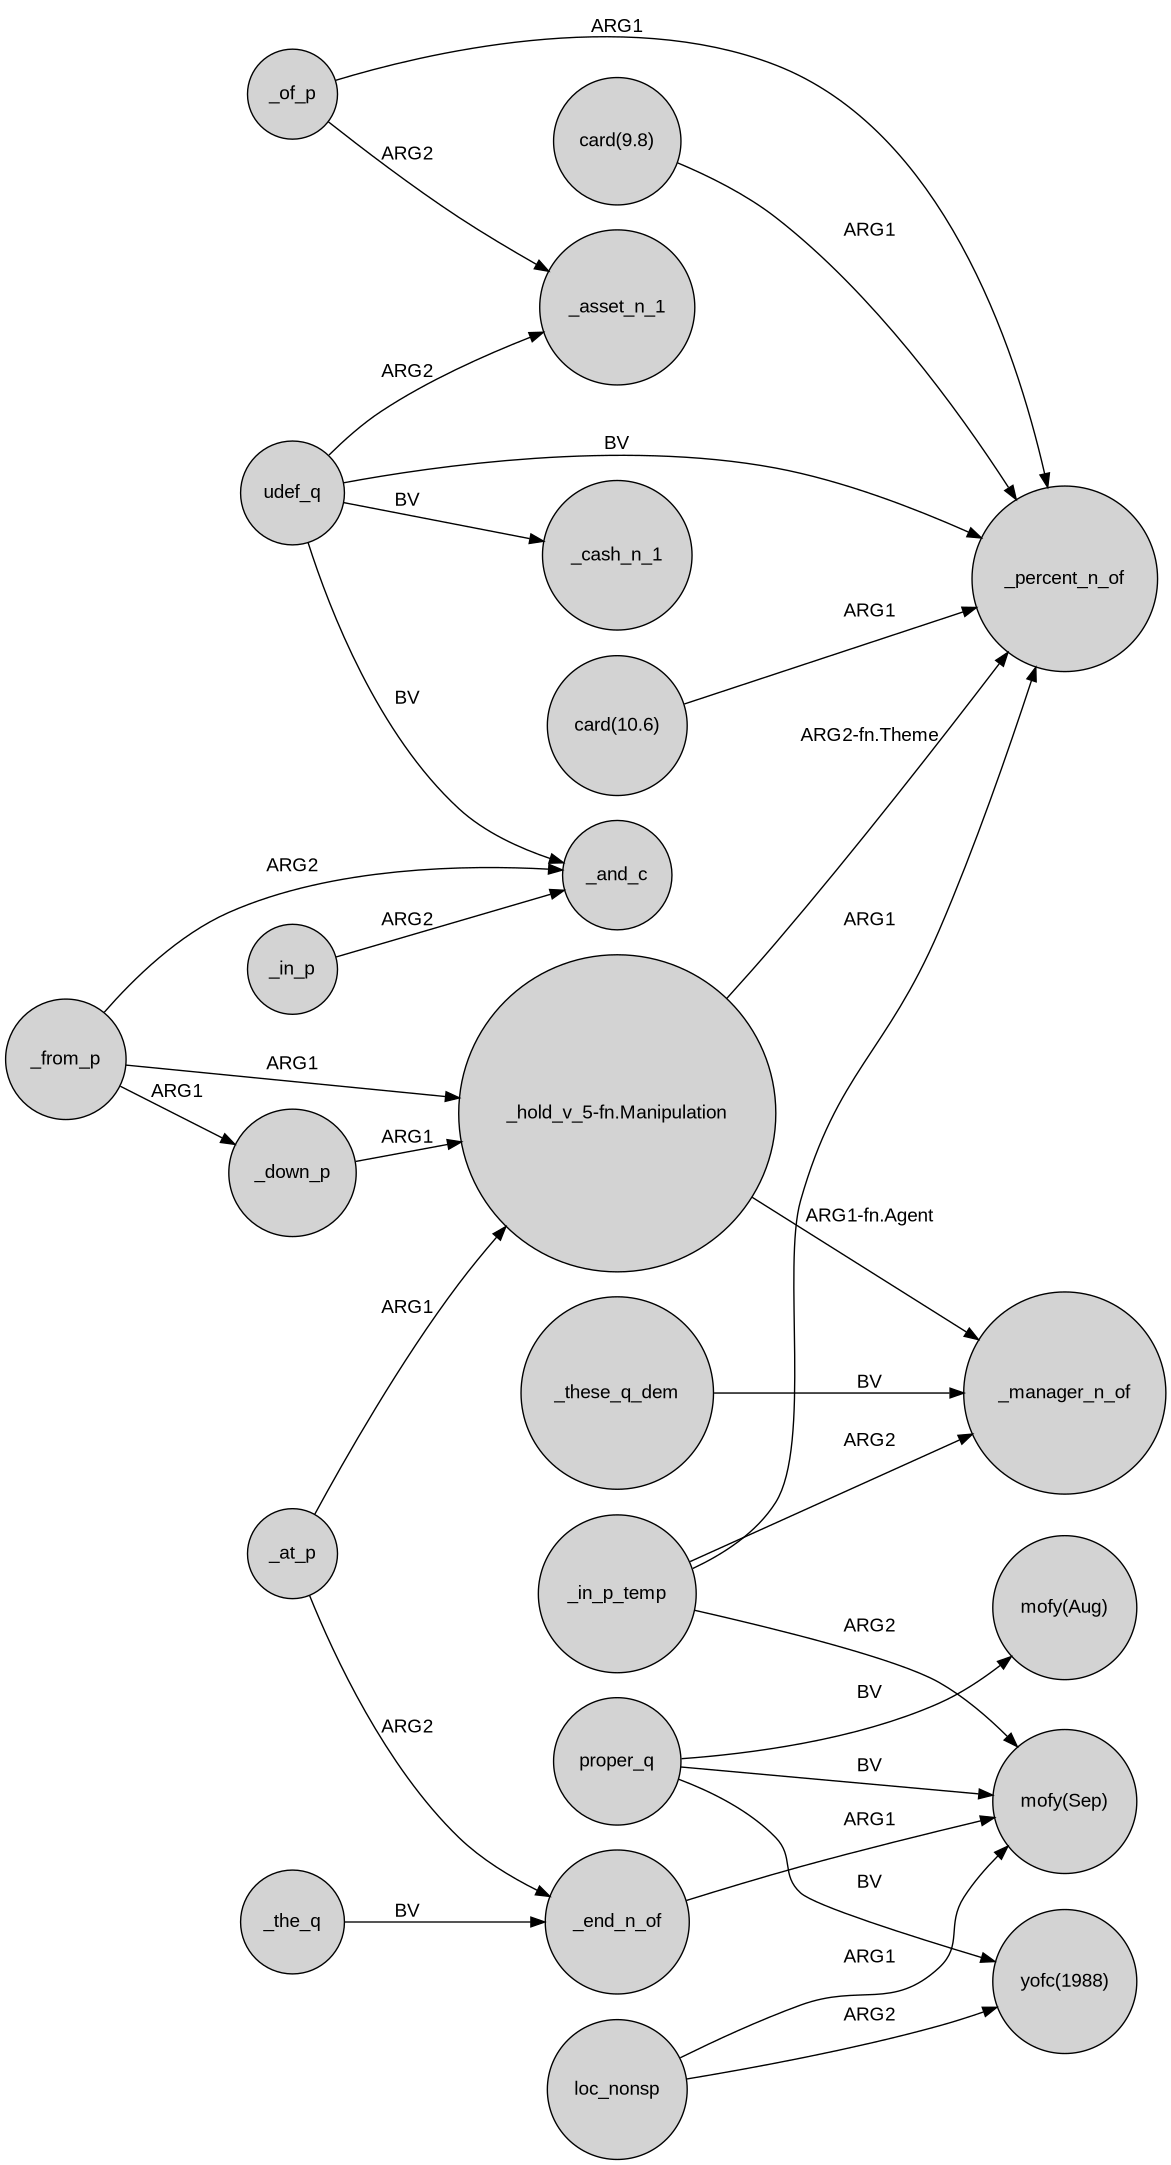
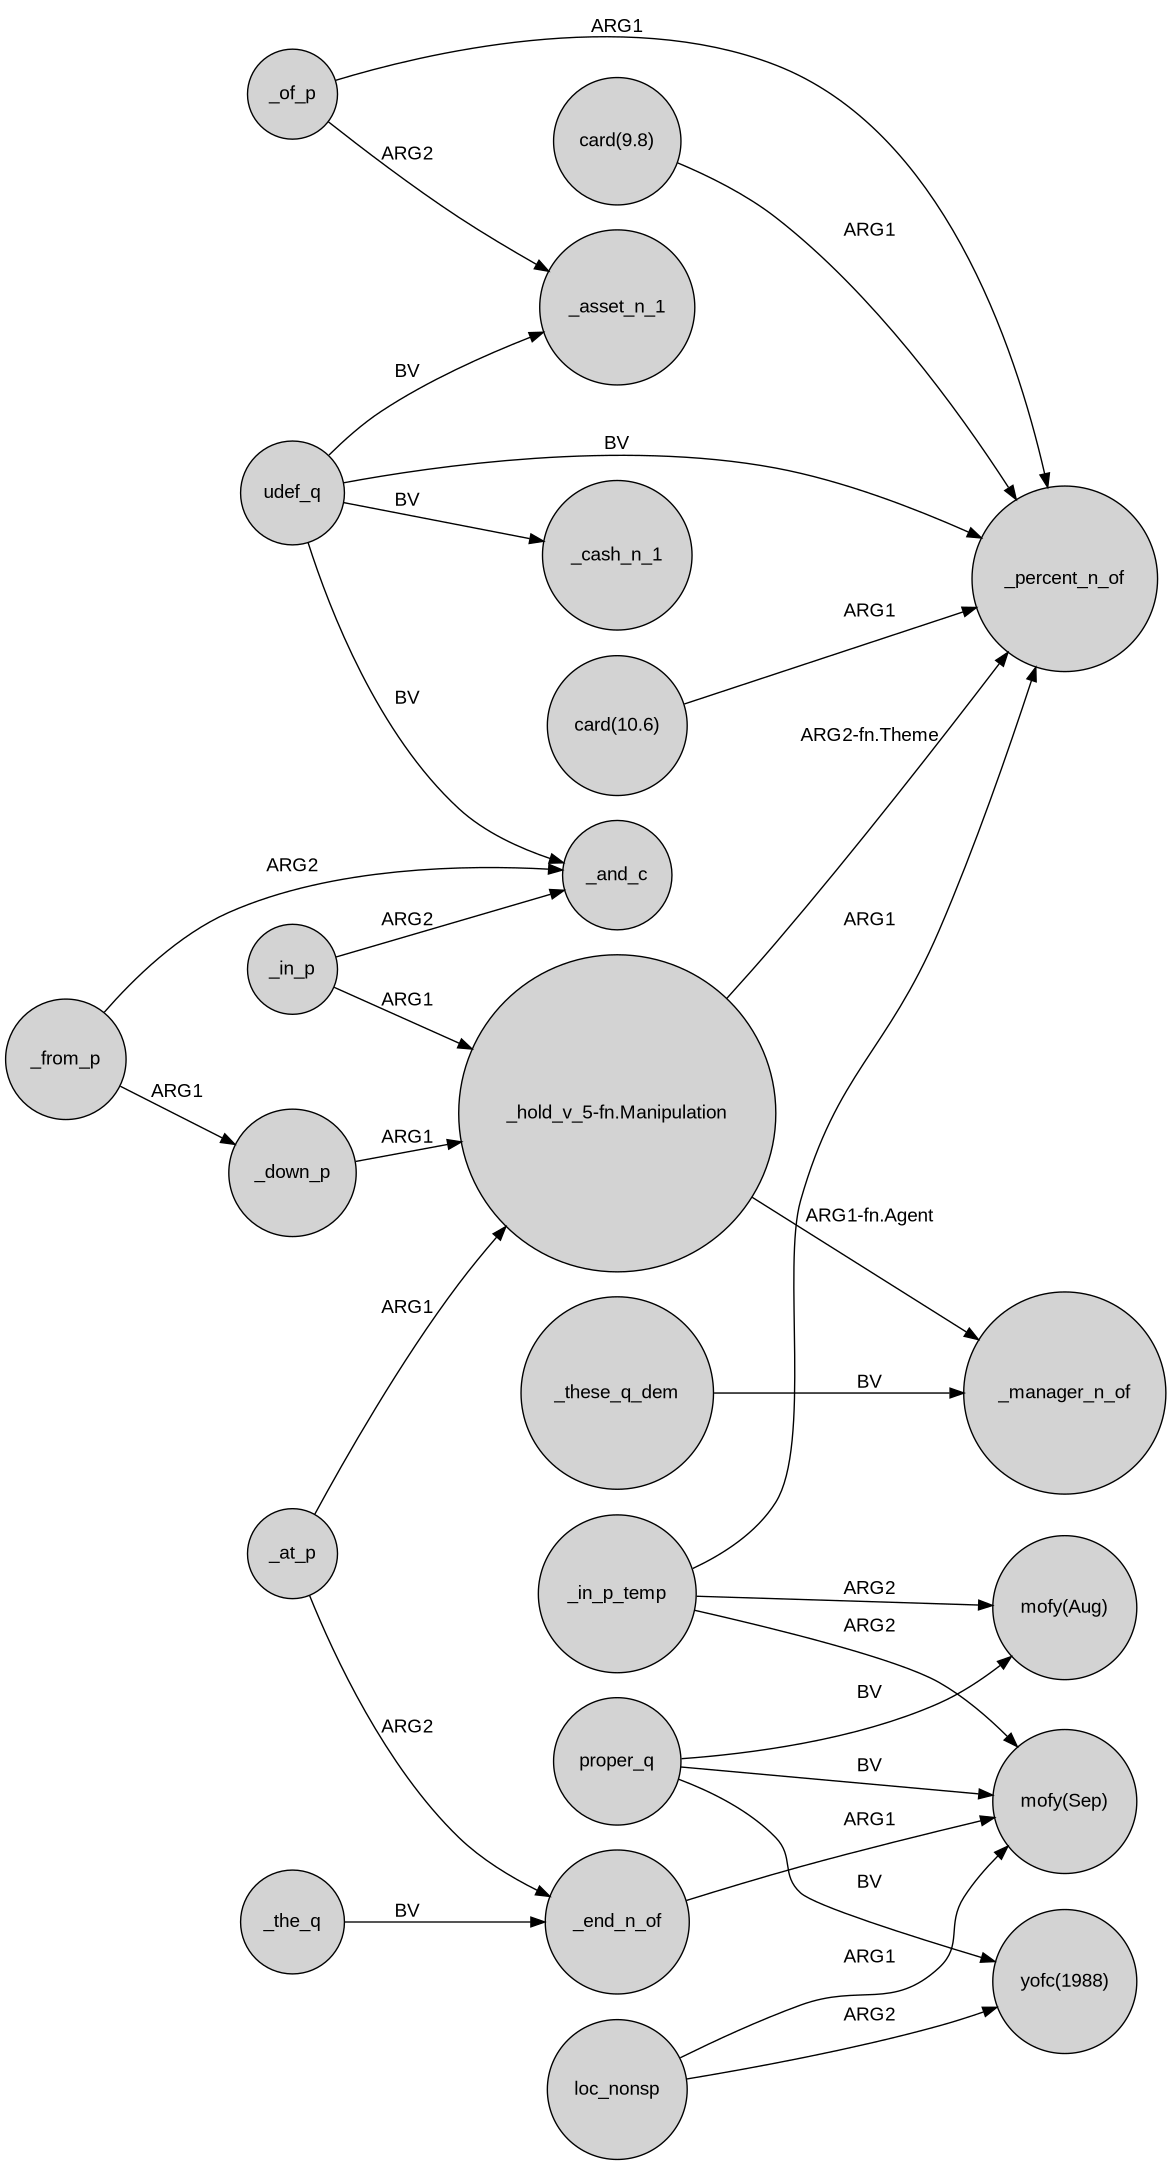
(408, 372) -> (408, 372)
(286, 1081) -> (397, 1015)
(825, 1501) -> (837, 1601)
